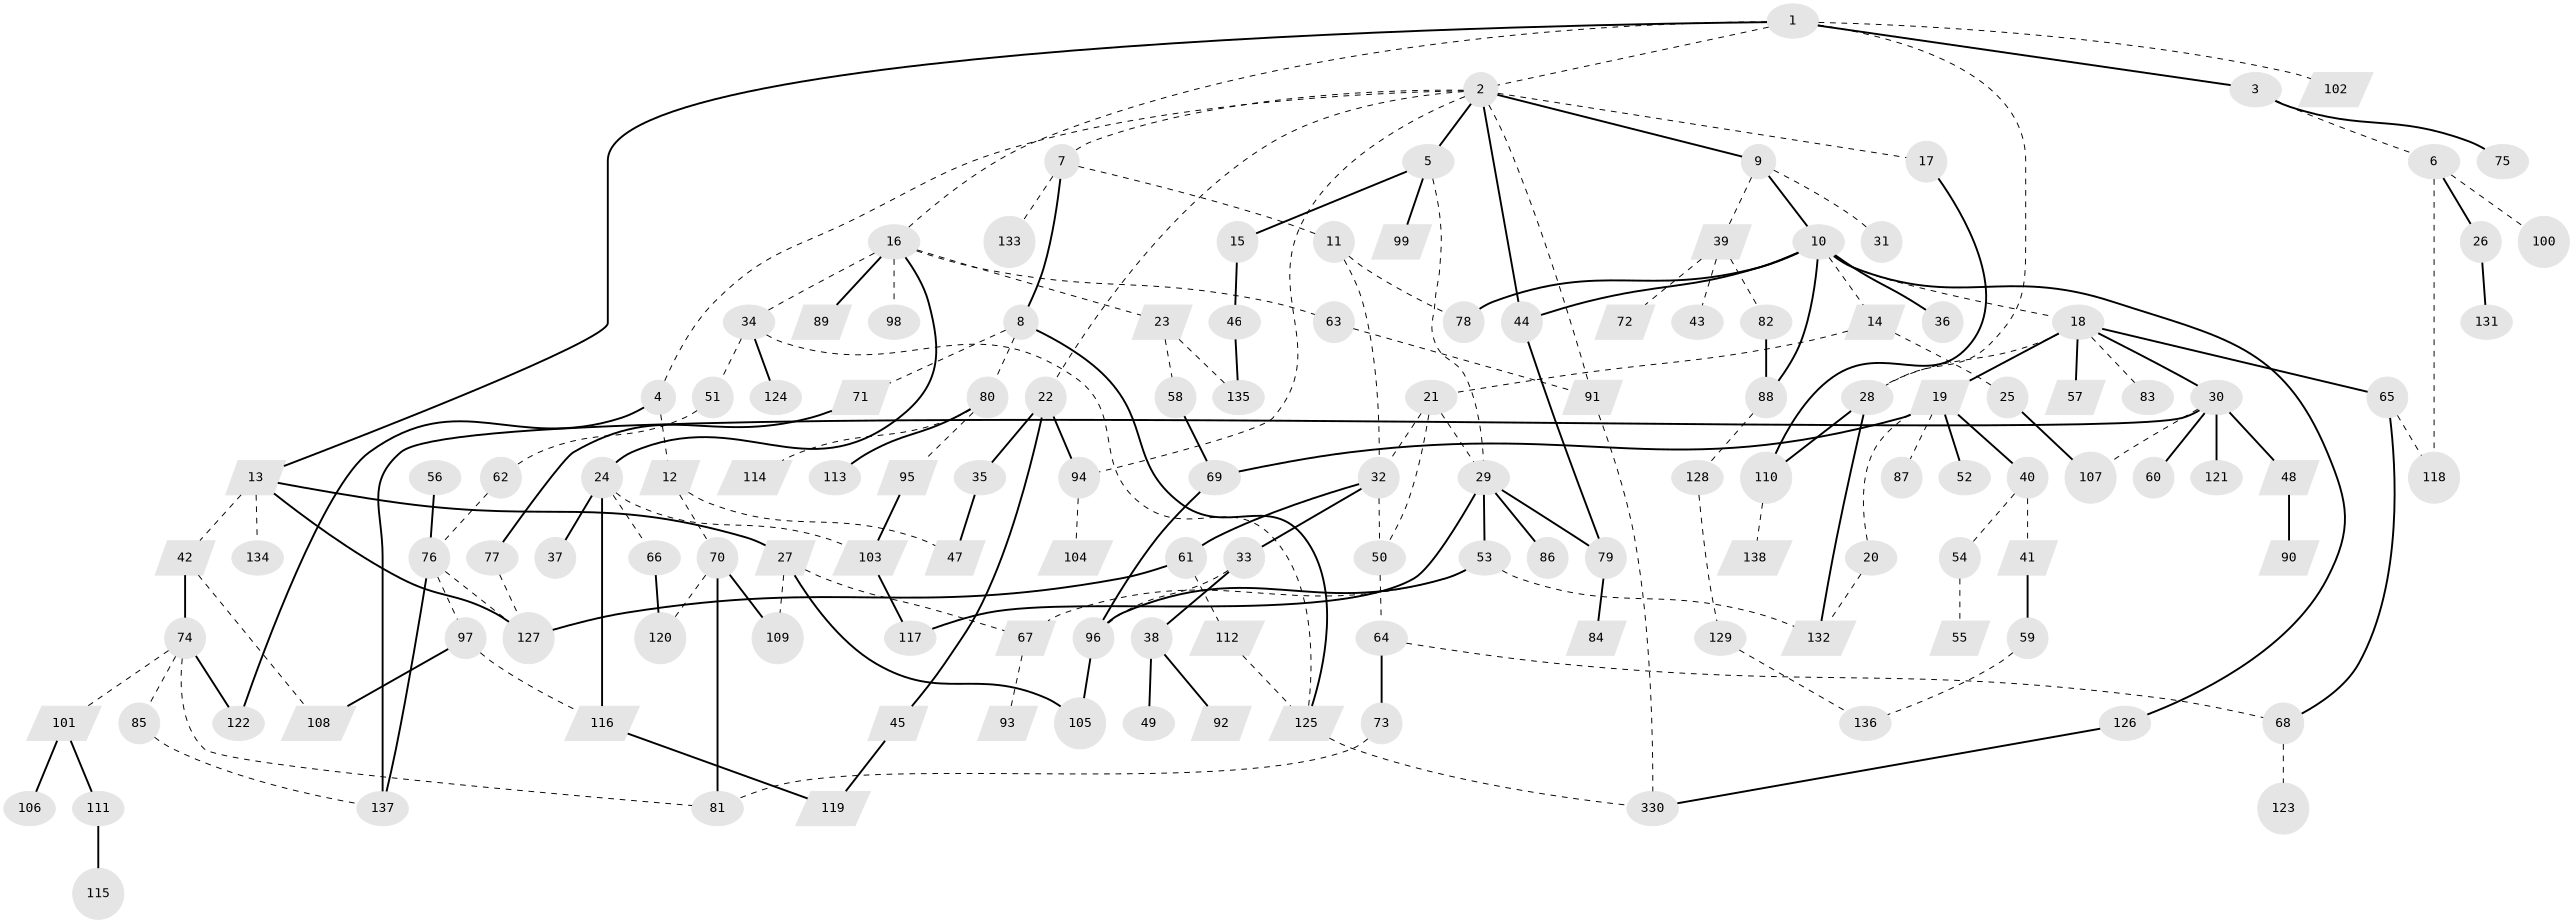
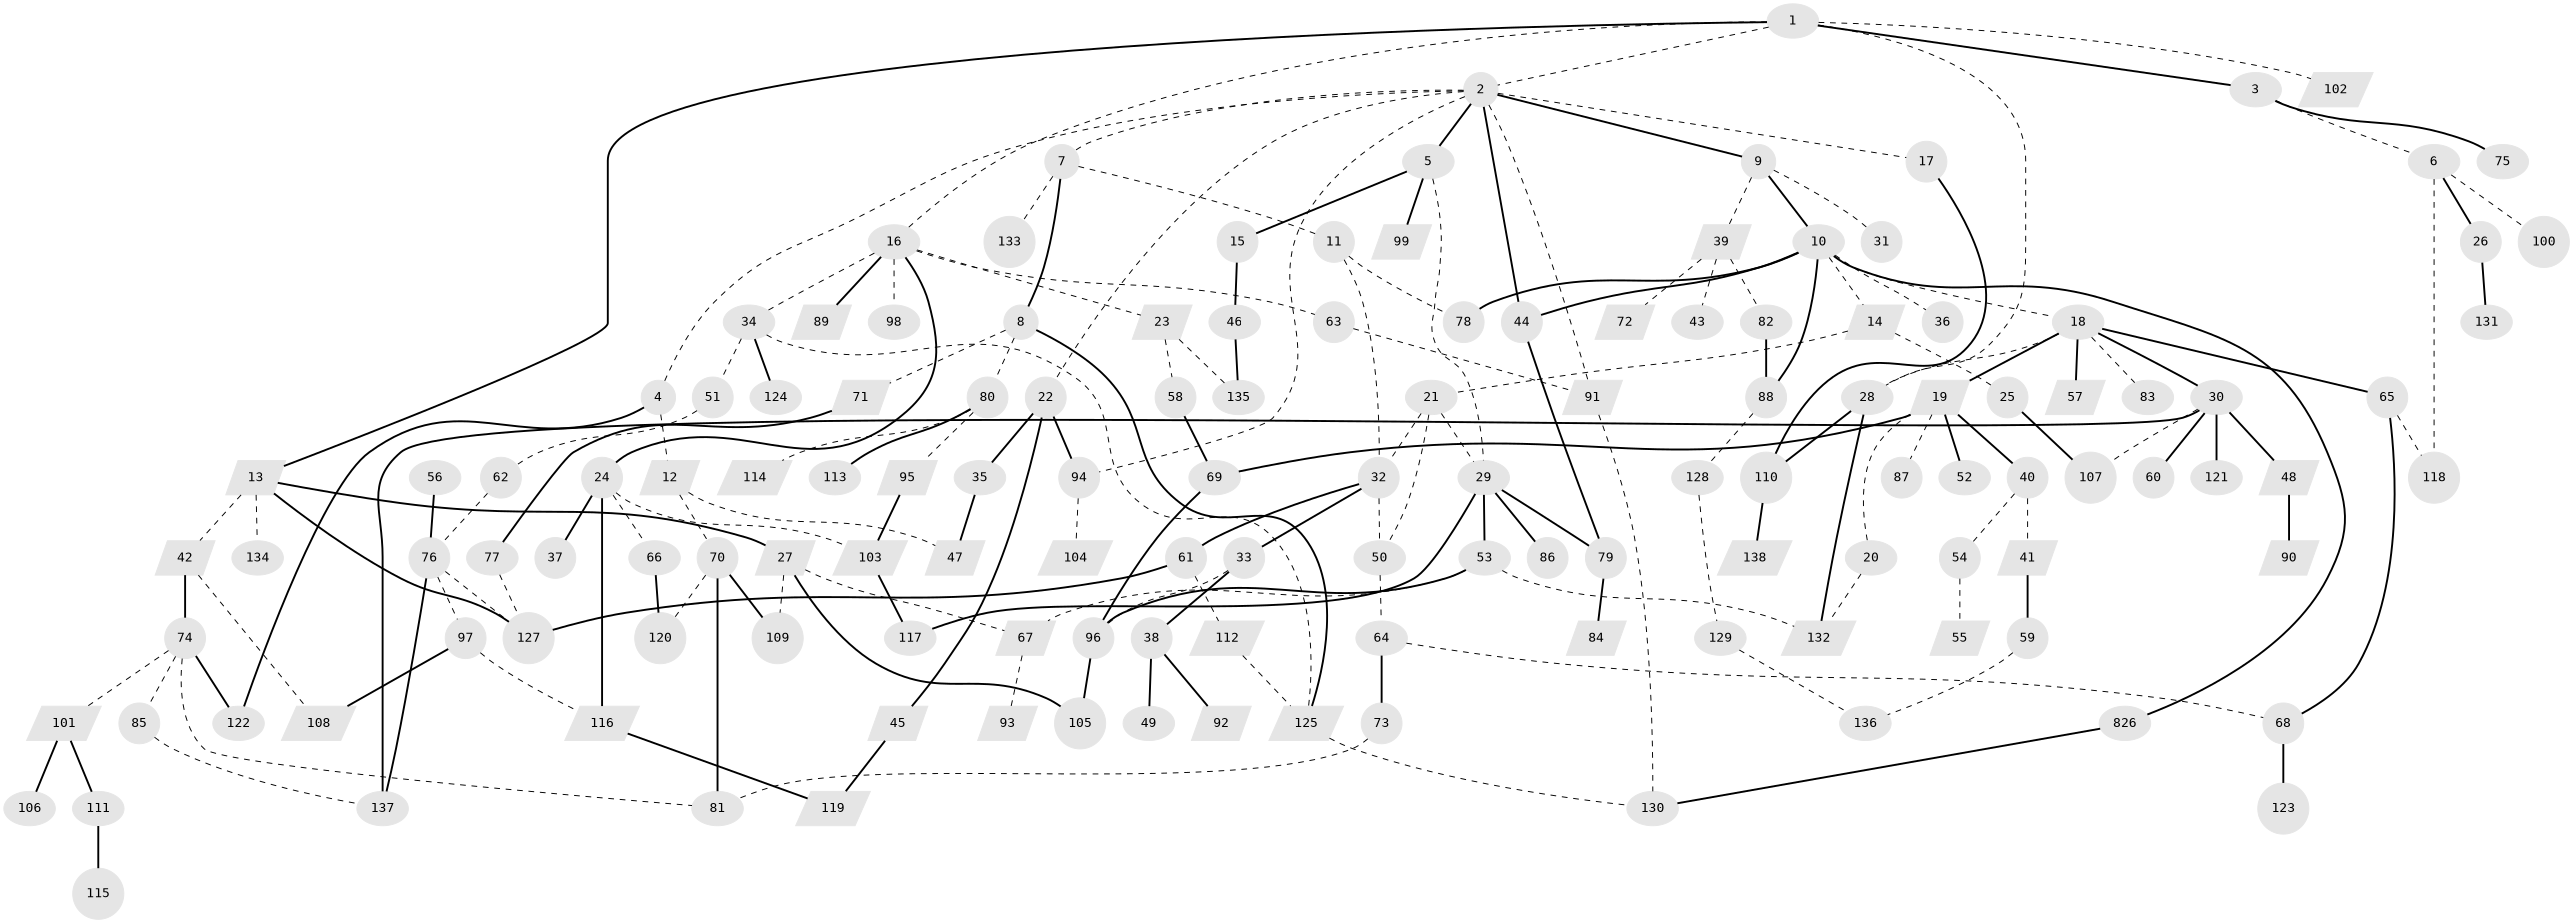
(1880, 283) -> (1880, 283)
(1760, 522) -> (1760, 522)
(2125, 723) -> (2125, 723)
(2283, 764) -> (2283, 764)
(1653, 809) -> (1653, 809)
